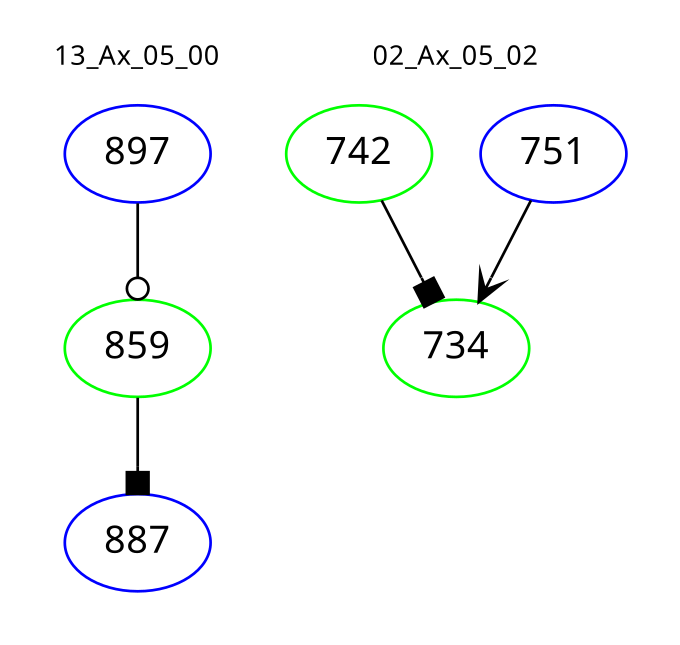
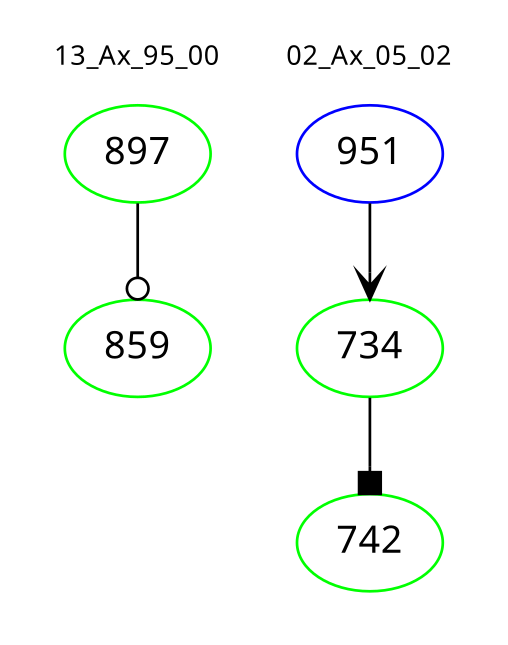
(138, 58) -> (138, 58)
(138, 154) -> (138, 154)
(554, 154) -> (370, 154)
(401, 239) -> (370, 432)
(138, 543) -> none
